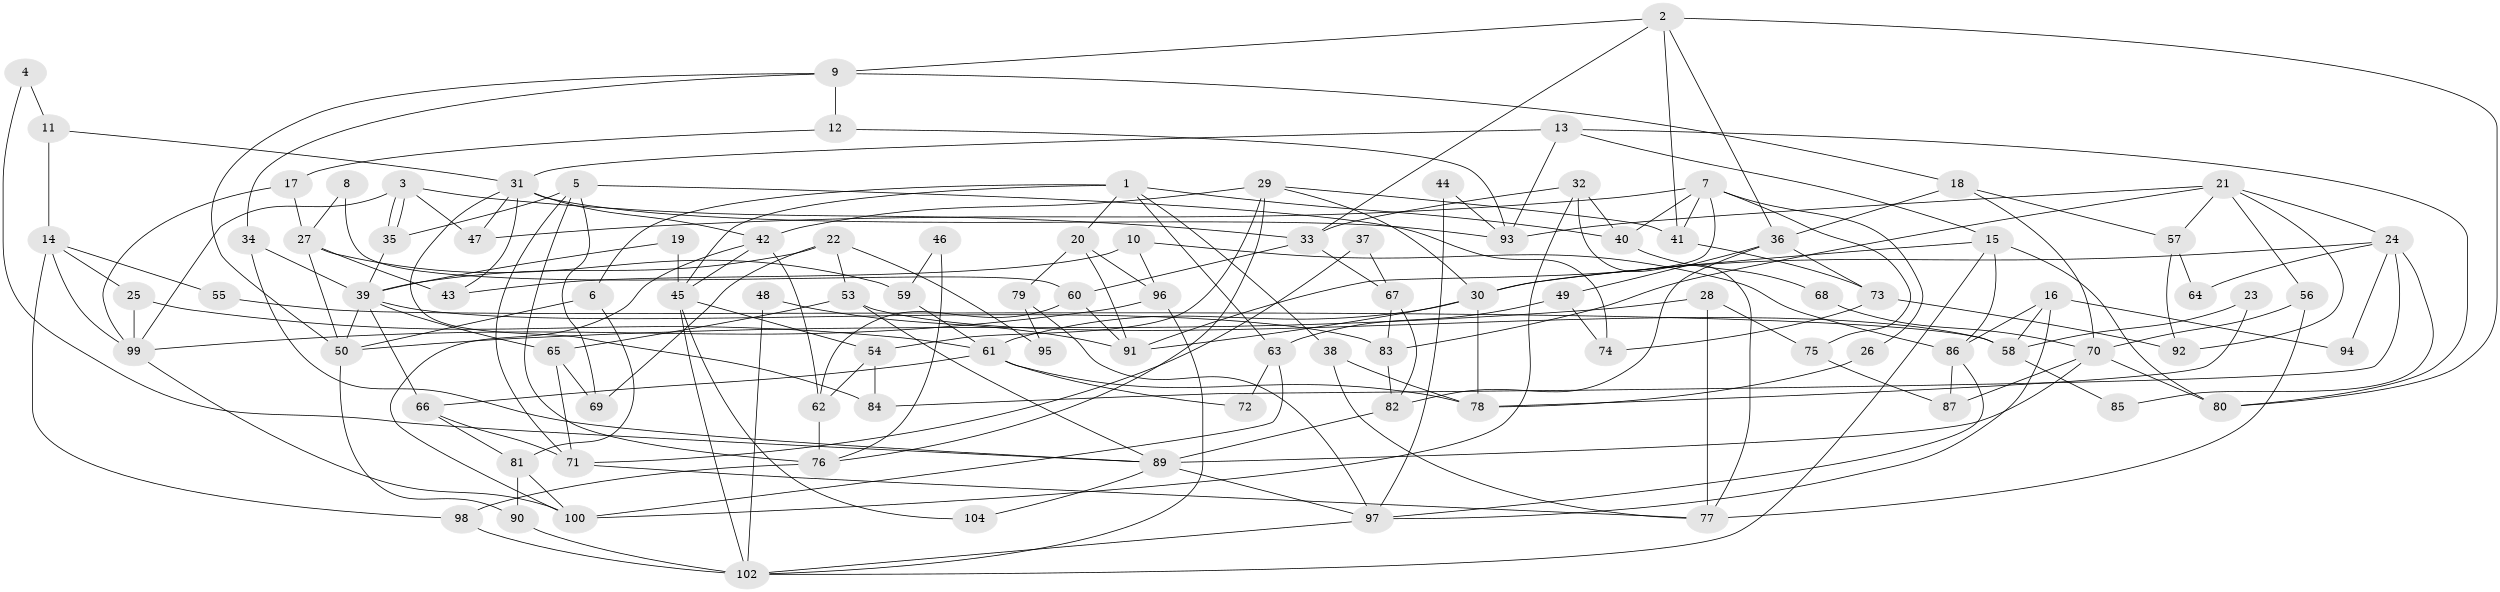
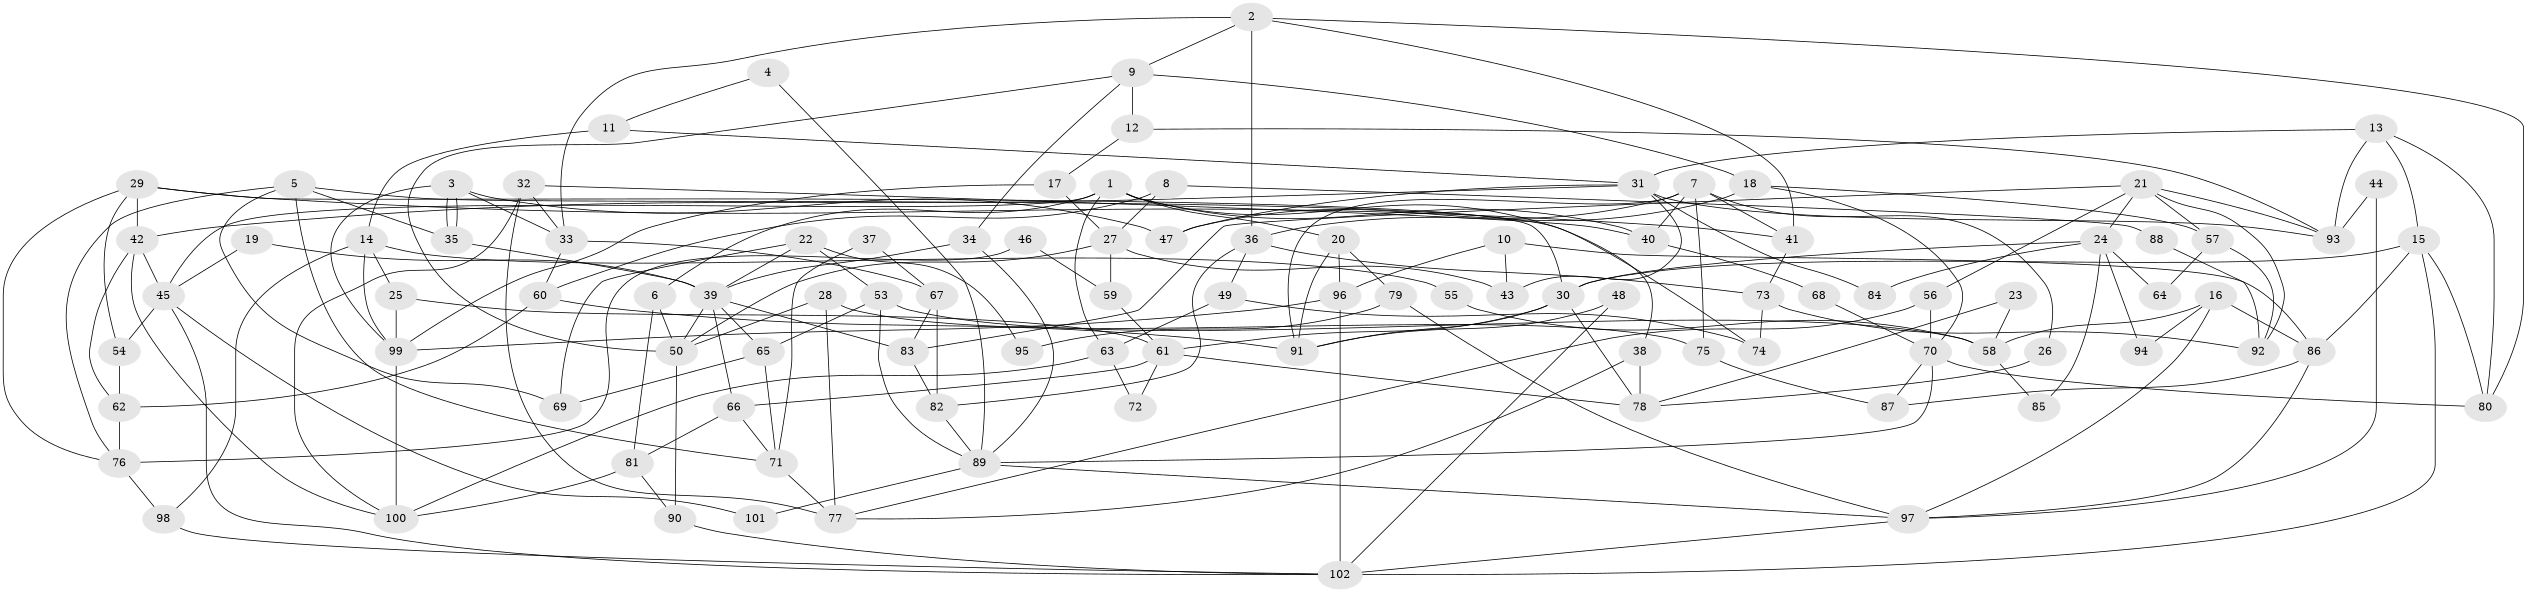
none -> (2157, 240)
(875, 380) -> none
(975, 519) -> (756, 519)
